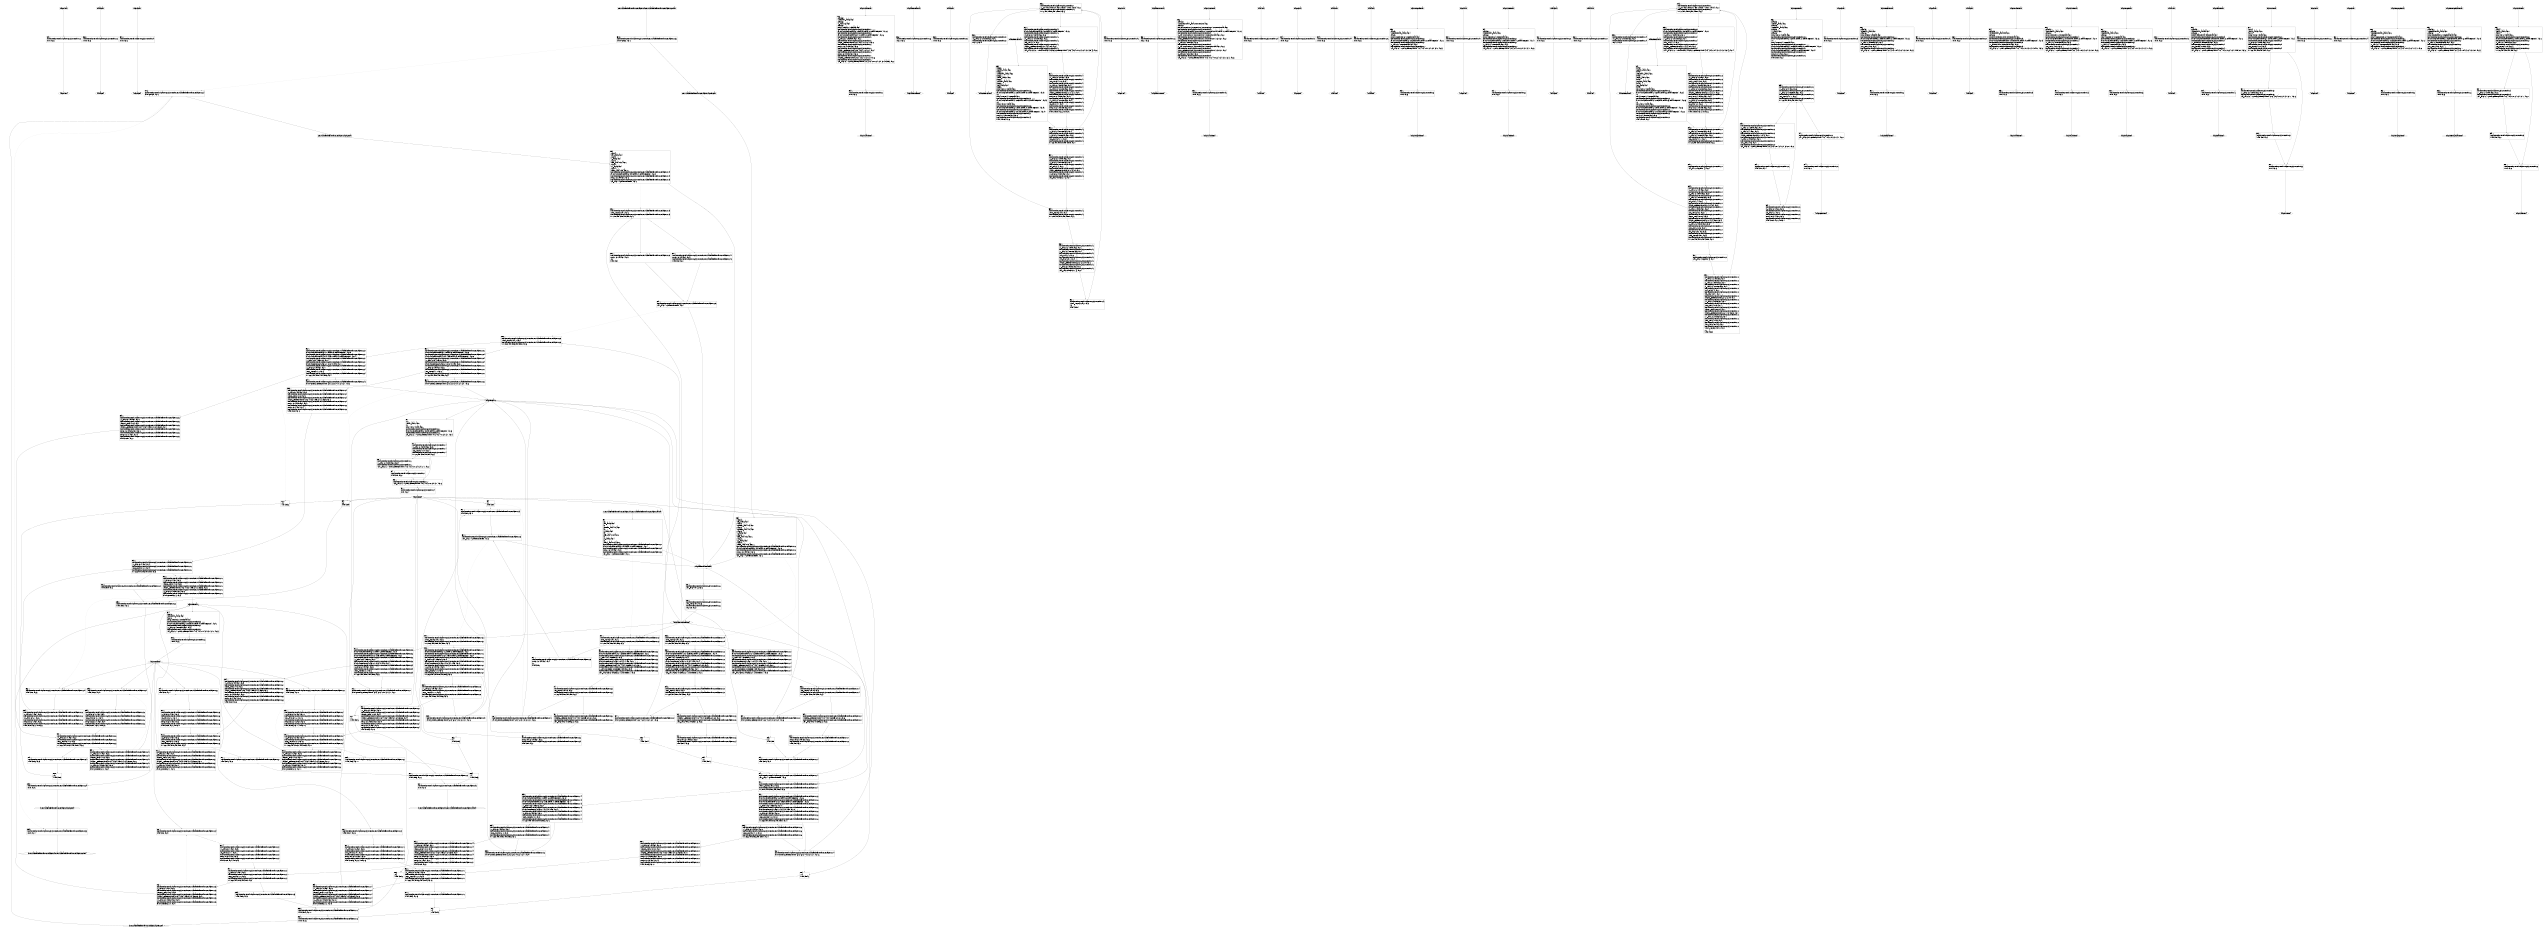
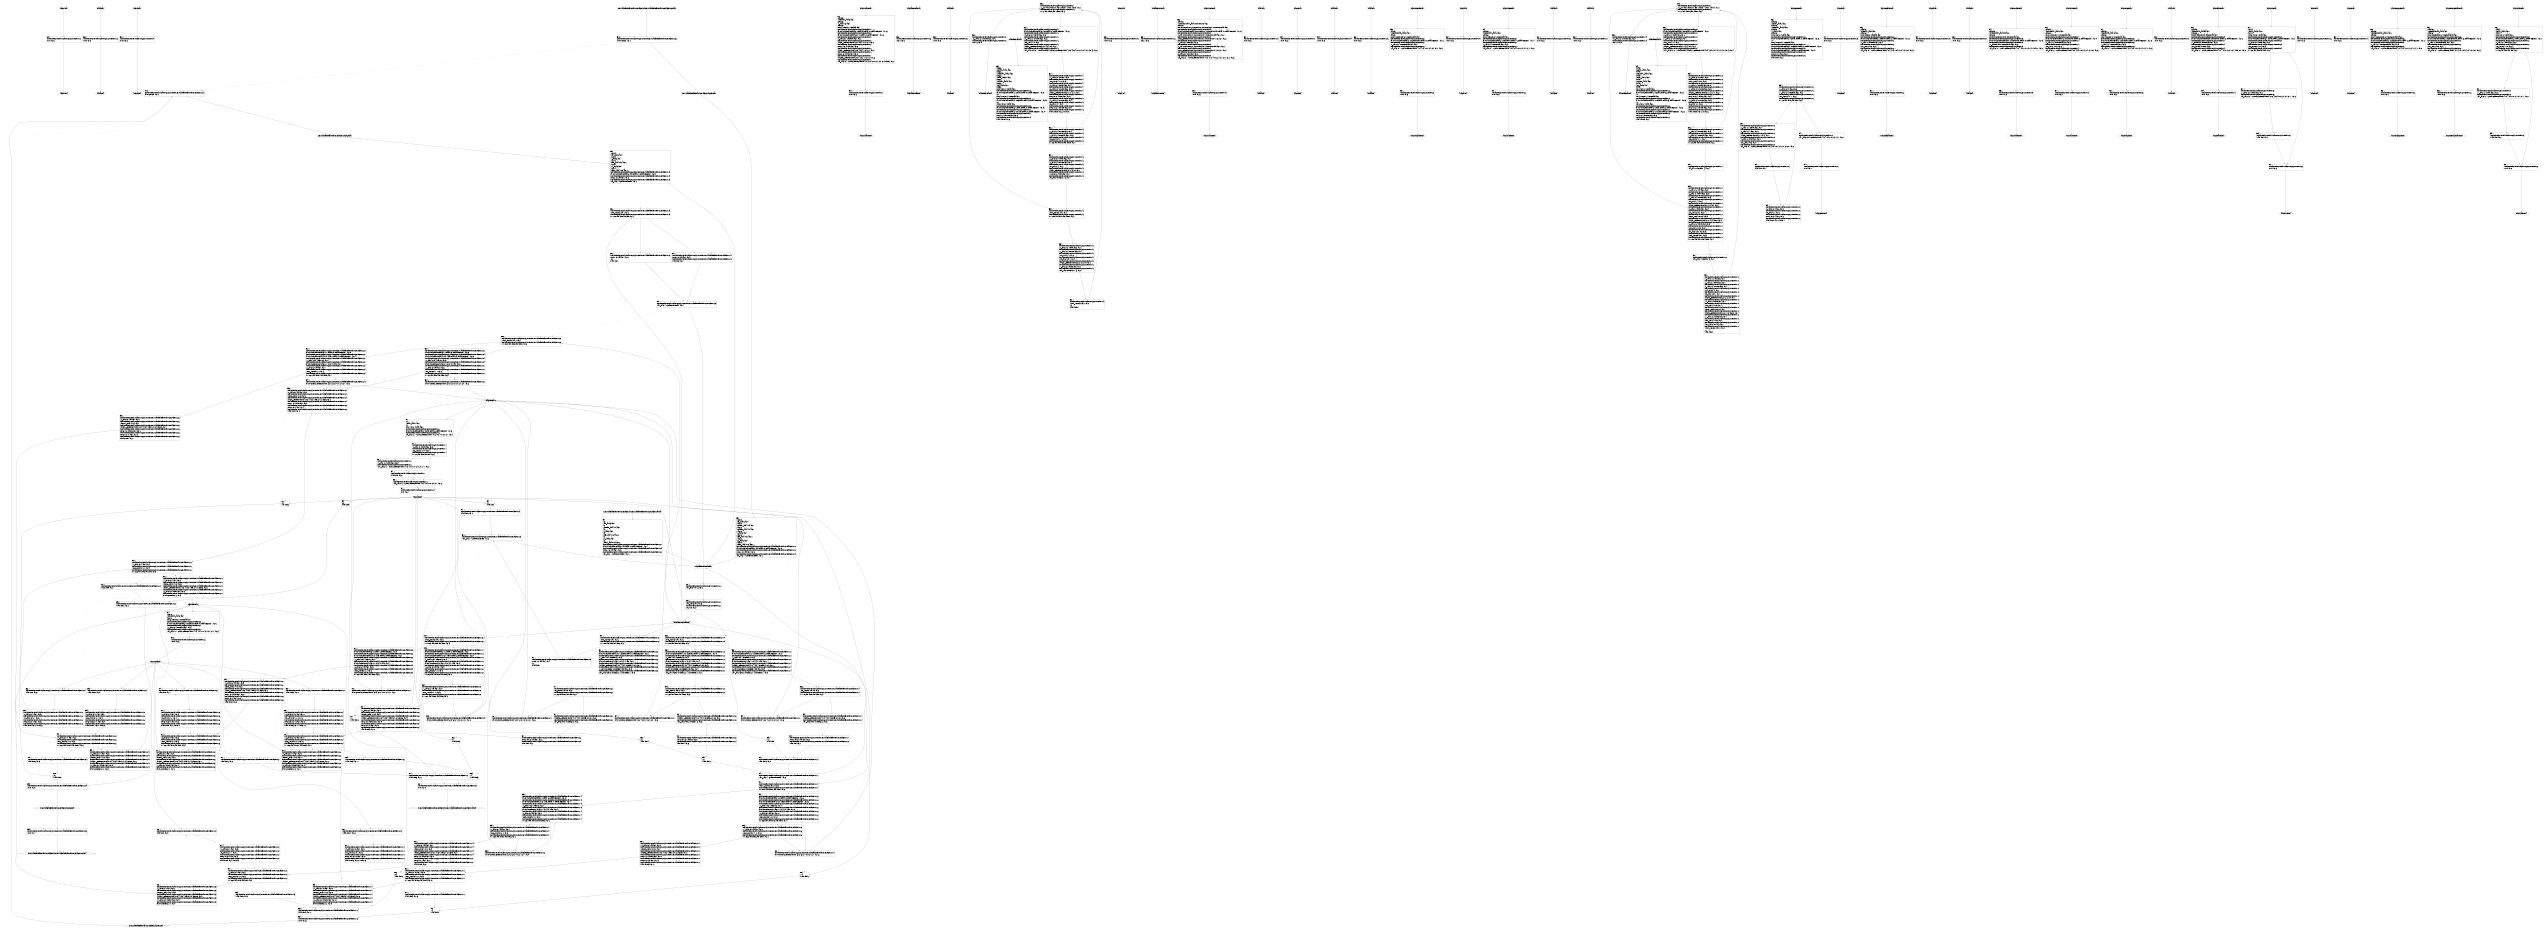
(107, 588) -> (107, 588)
